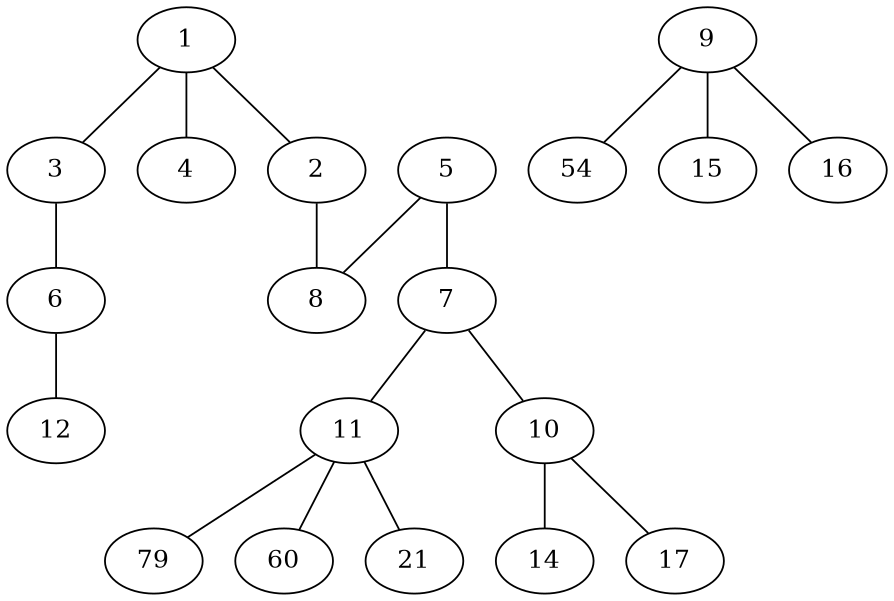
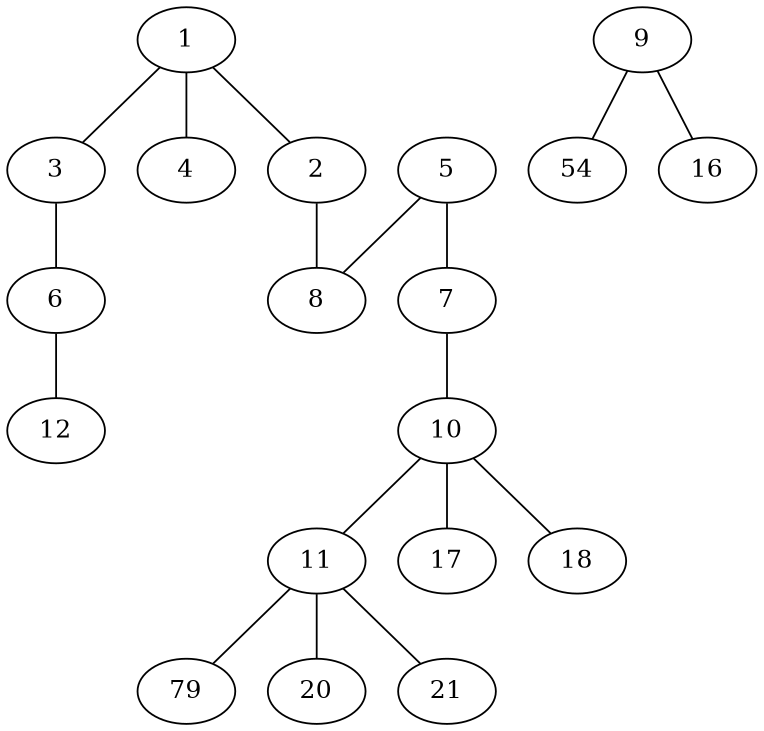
(708, 170) -> none
(398, 366) -> (382, 496)
(284, 561) -> (317, 691)
(545, 561) -> (577, 561)
